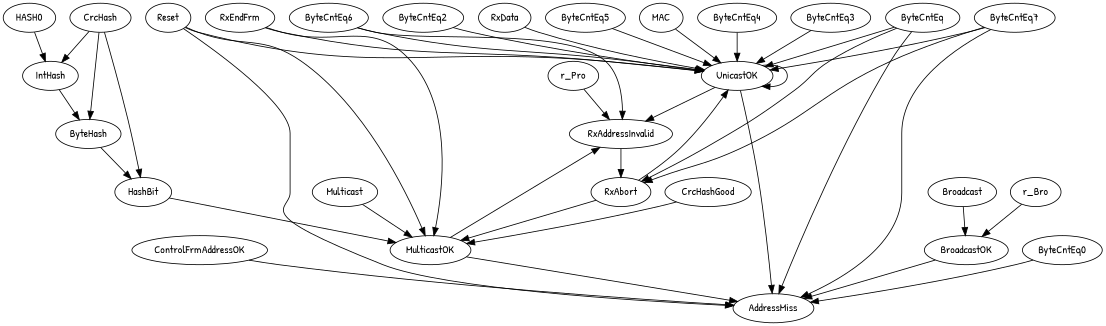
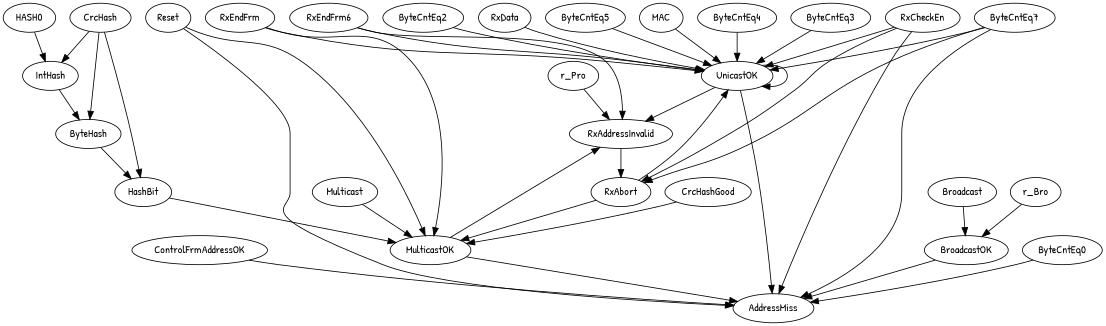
(329, 18) -> (329, 18)
(923, 18) -> (923, 18)
(439, 57) -> none
